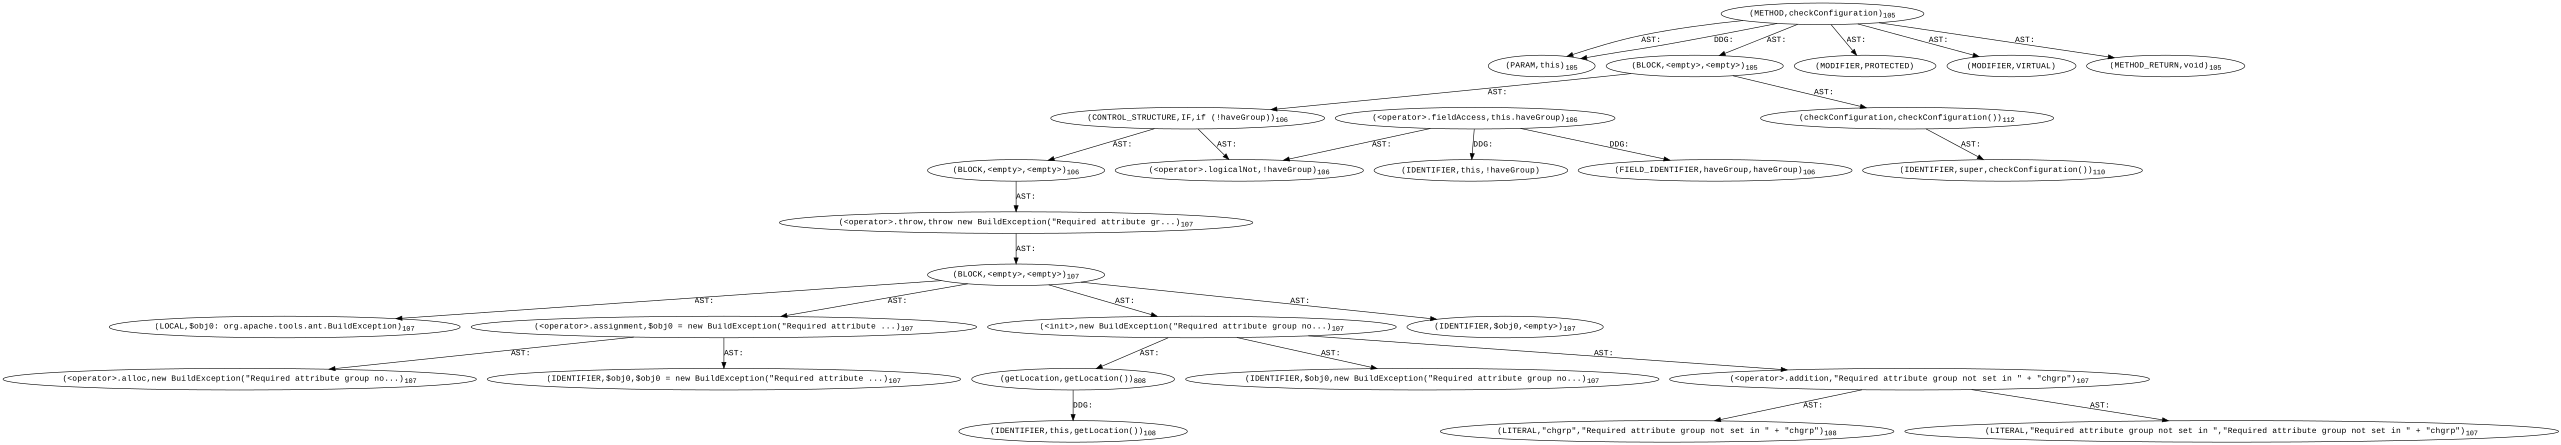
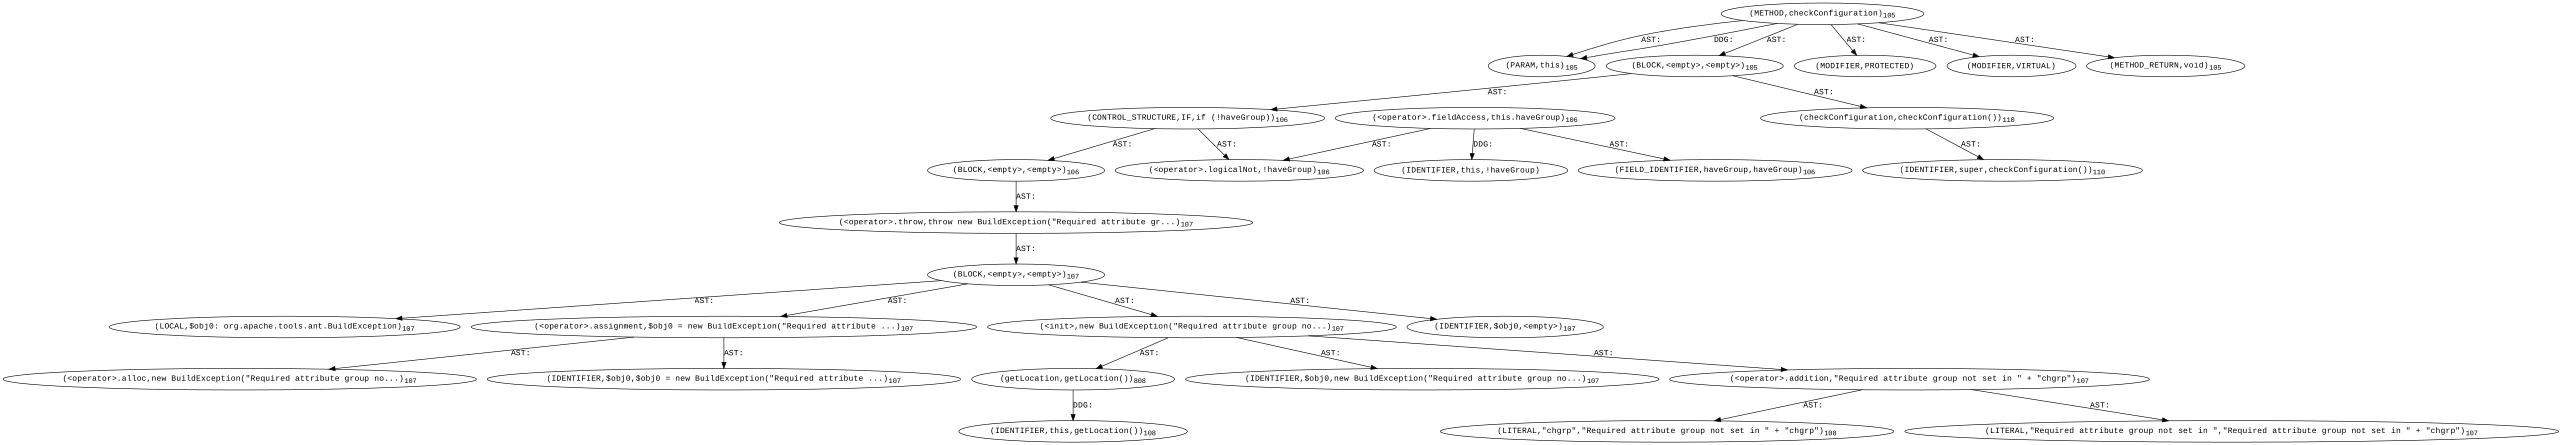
(2009, 117) -> (2009, 117)
(1622, 144) -> (1622, 144)
